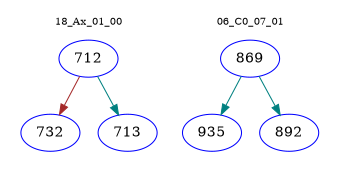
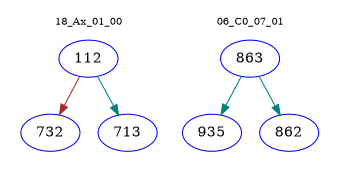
(89, 59) -> (89, 59)
(250, 59) -> (250, 59)
(289, 133) -> (289, 133)
